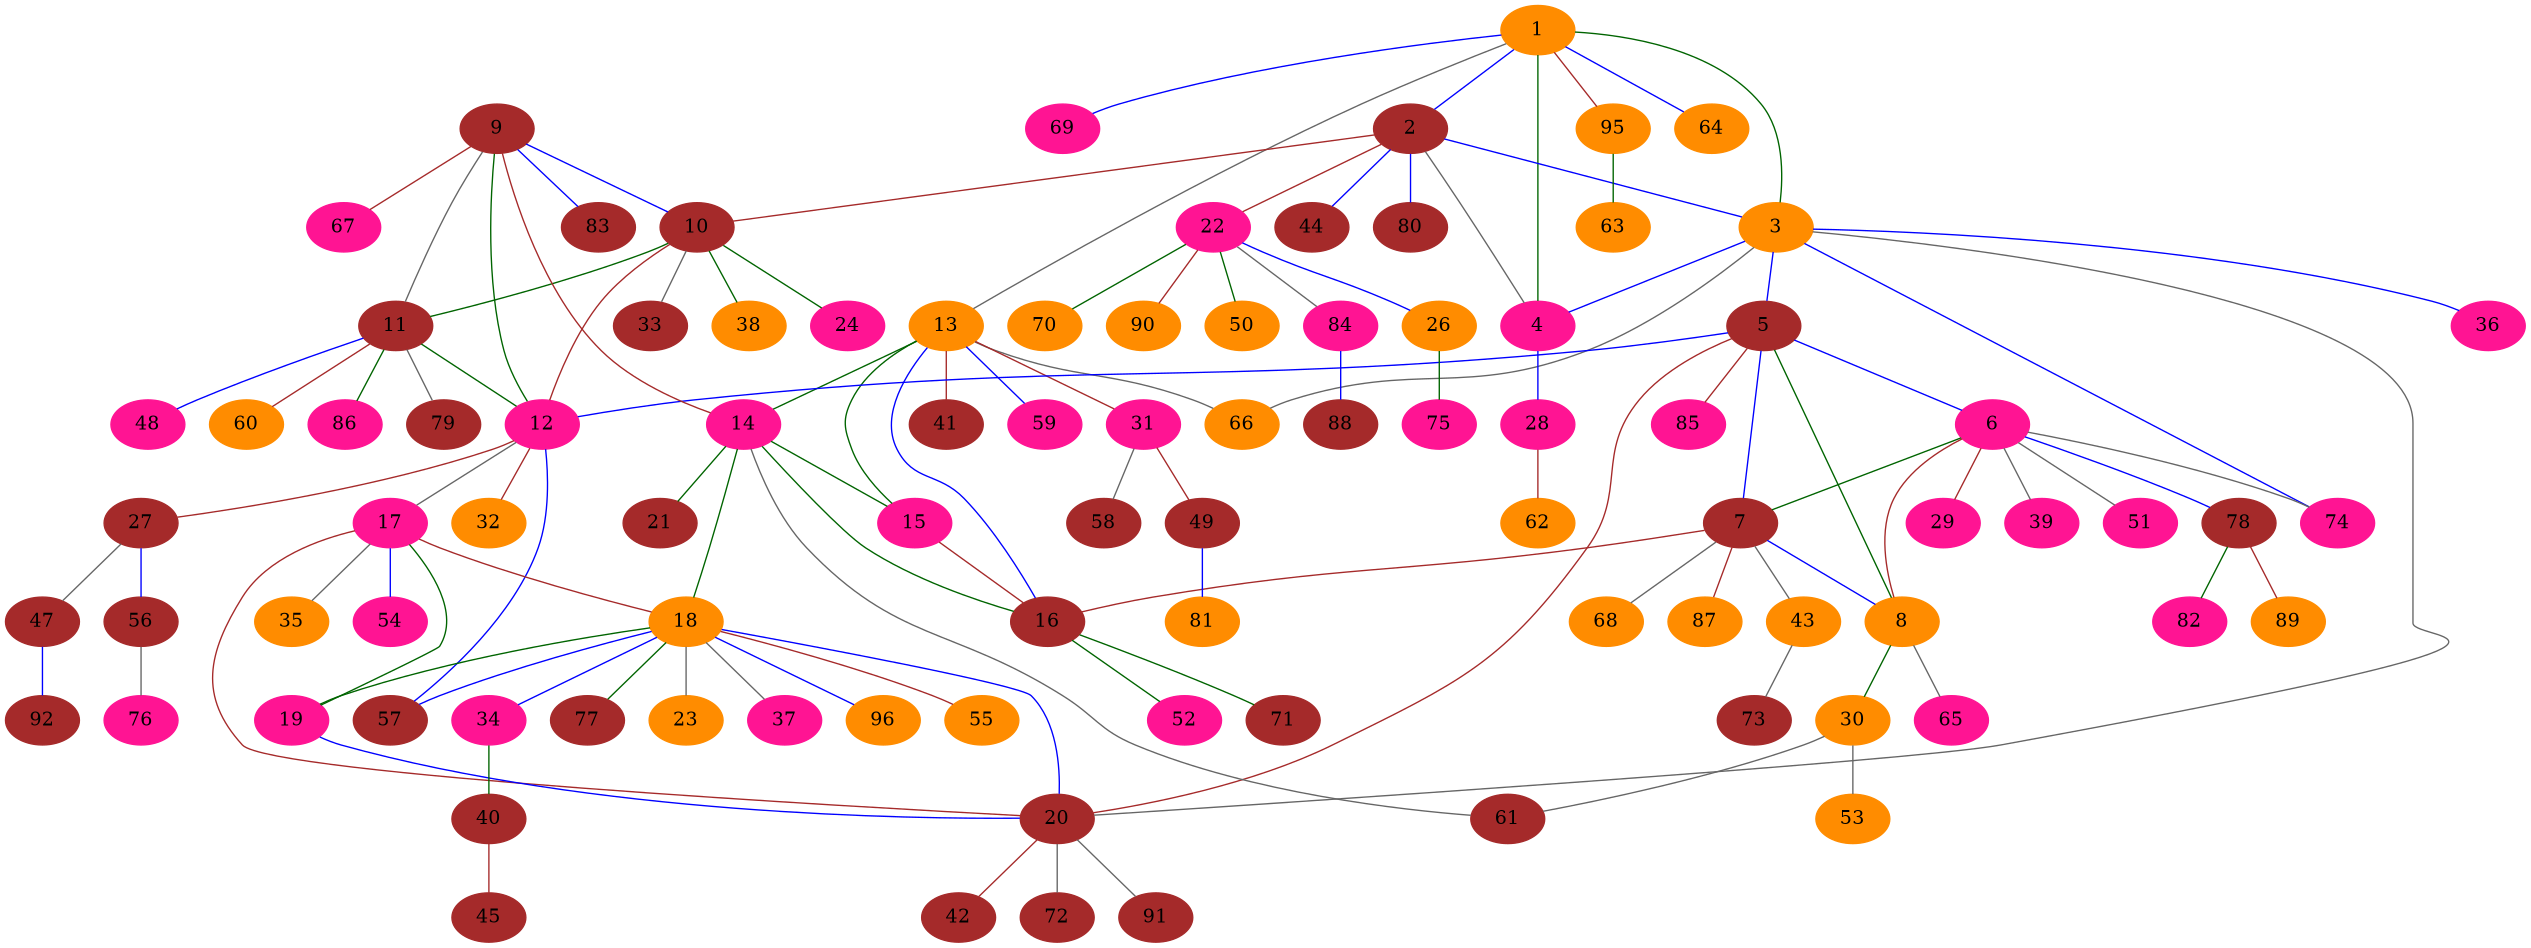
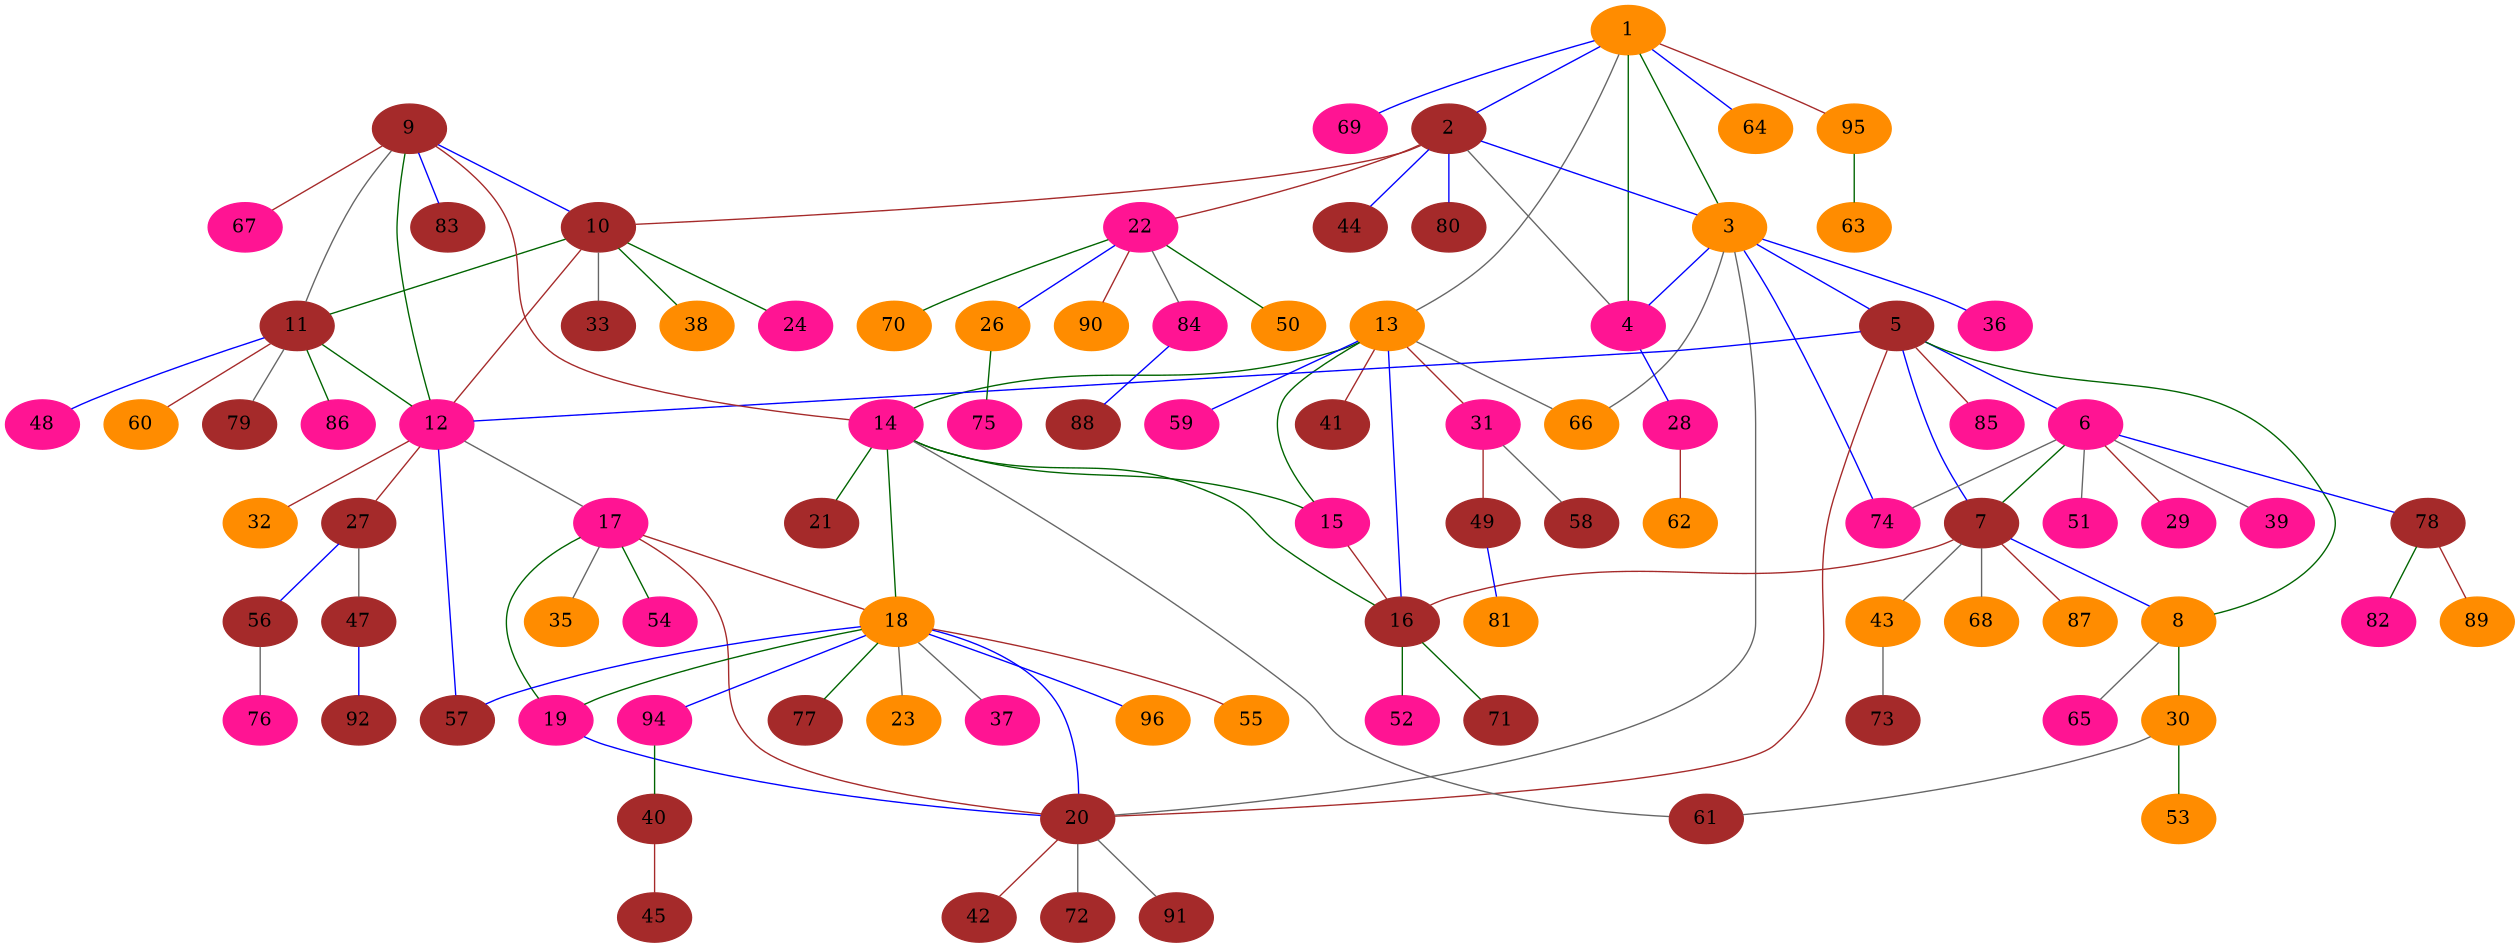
(1892, 503) -> none
(390, 573) -> (635, 572)
(489, 720) -> (655, 720)
(1853, 770) -> (2179, 770)
